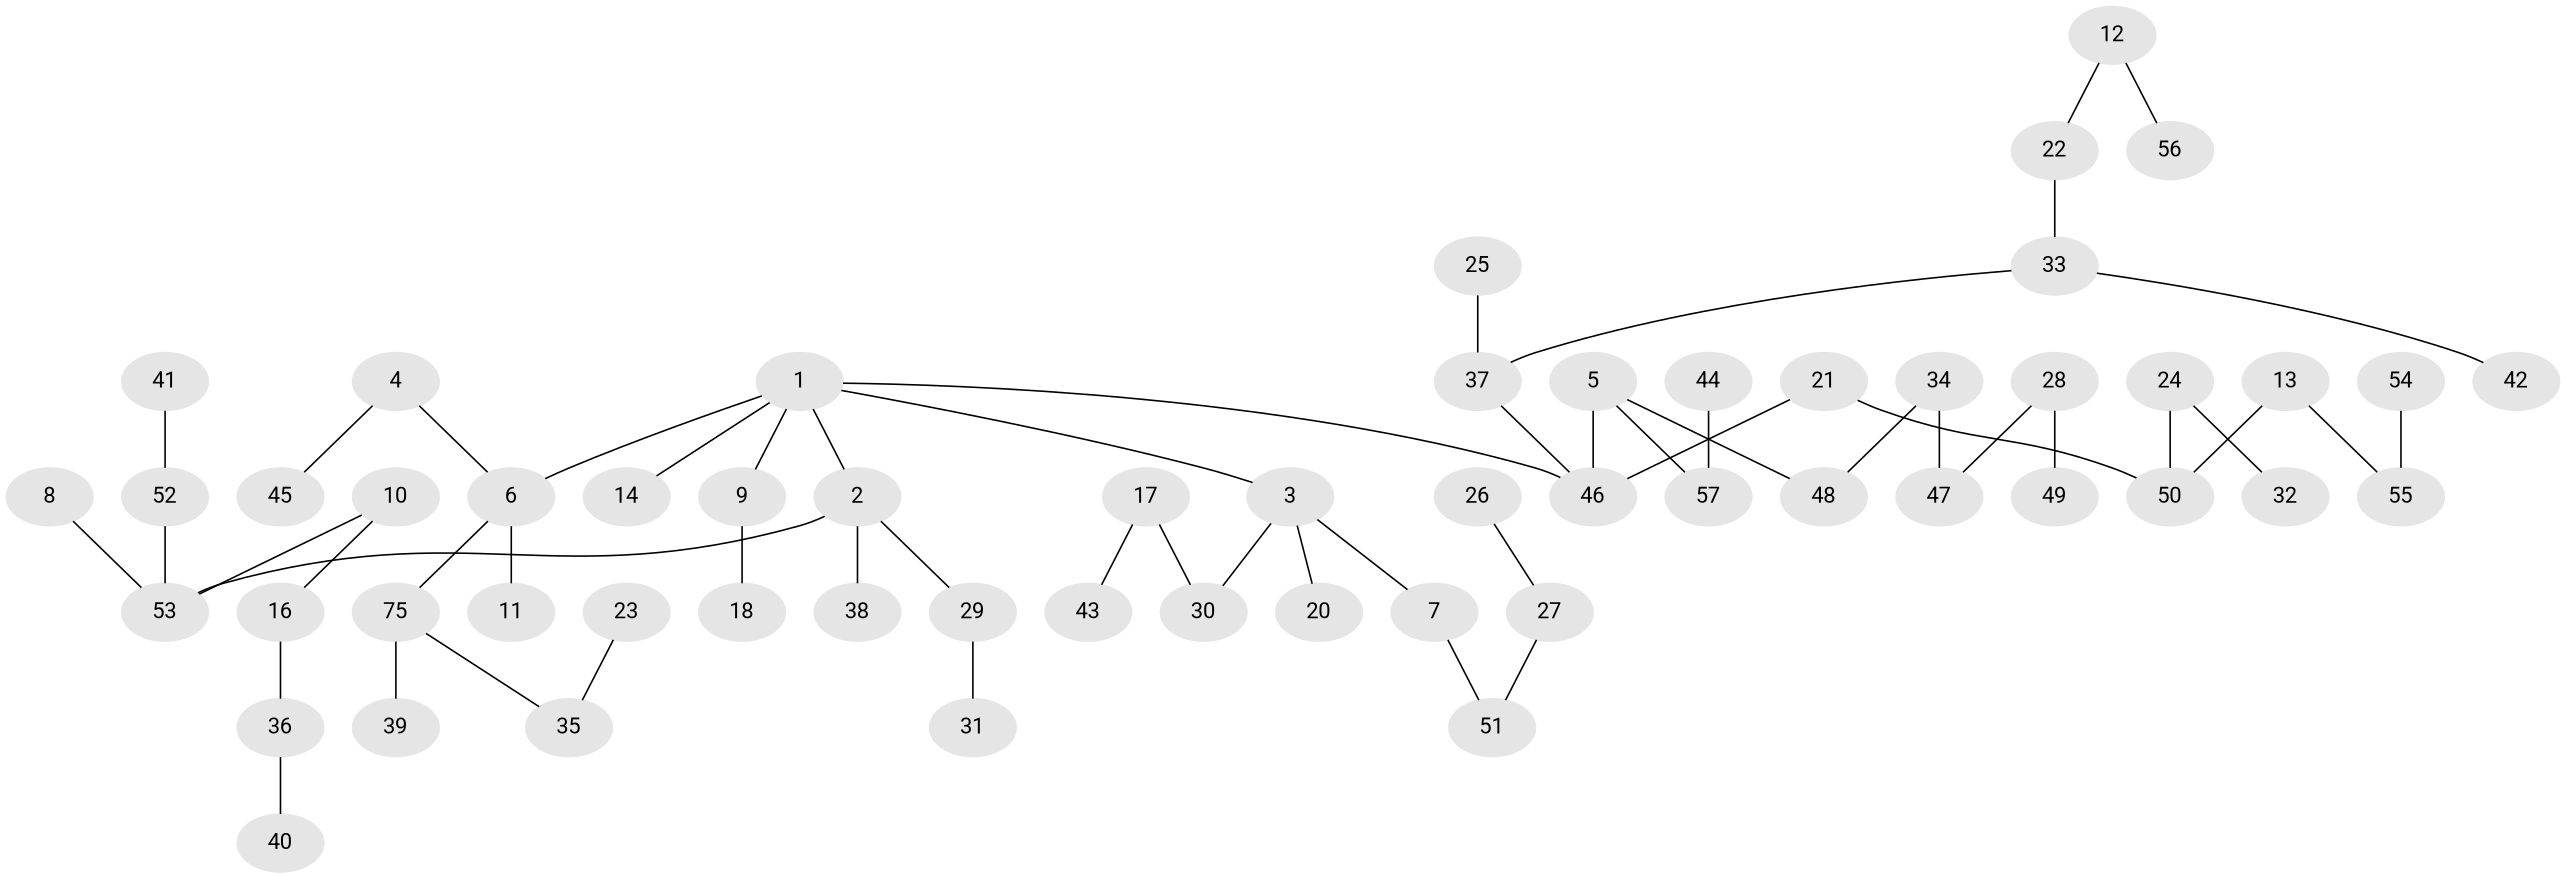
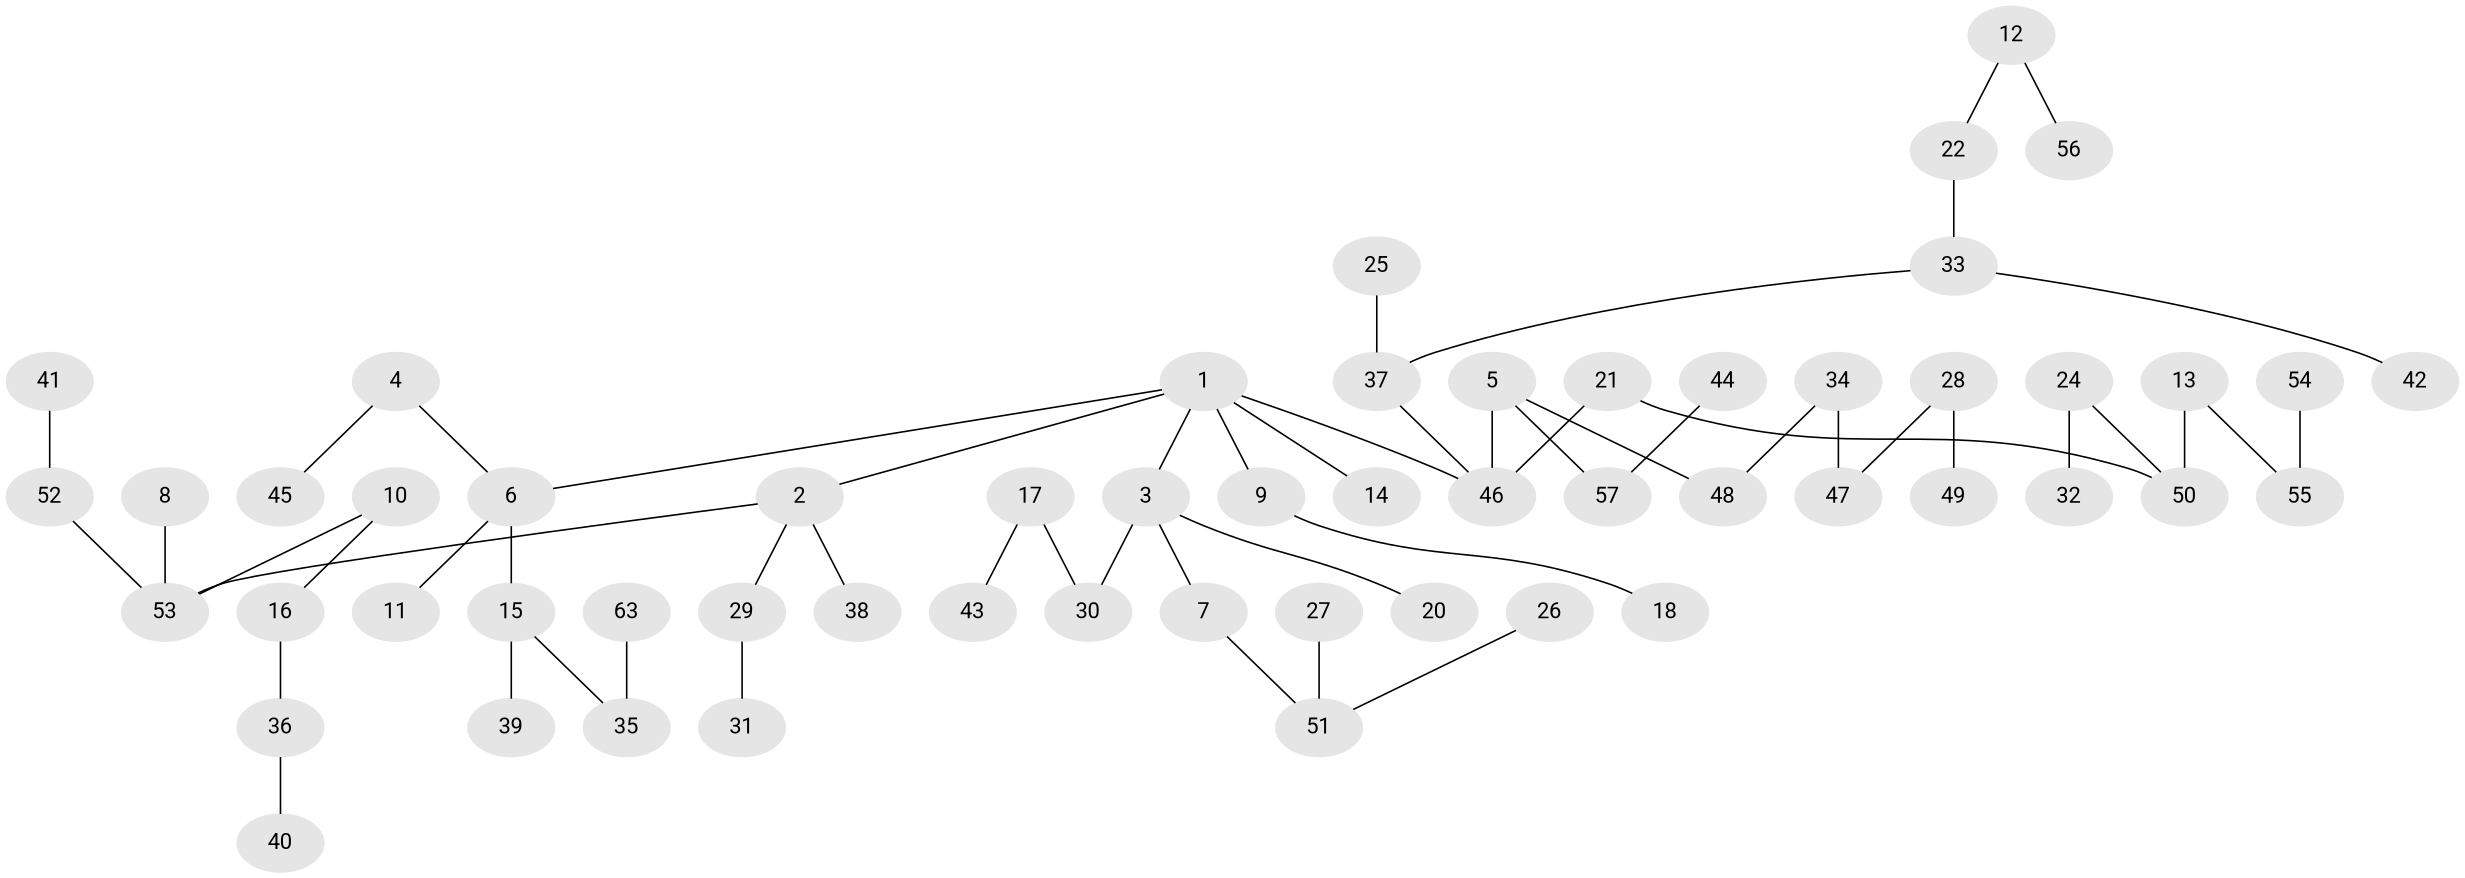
(1514, 555) -> (1435, 670)
(396, 612) -> (511, 612)
(627, 612) -> (627, 612)
